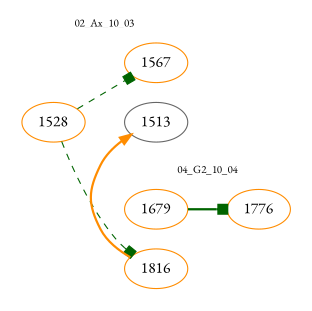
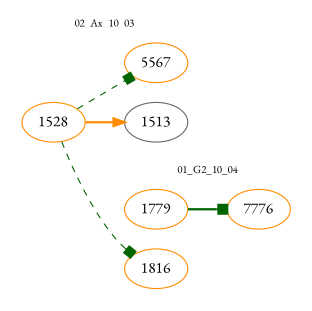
(156, 63) -> (156, 63)
(207, 170) -> (207, 170)
(92, 188) -> (99, 122)
(156, 209) -> (156, 209)
(259, 209) -> (259, 209)
